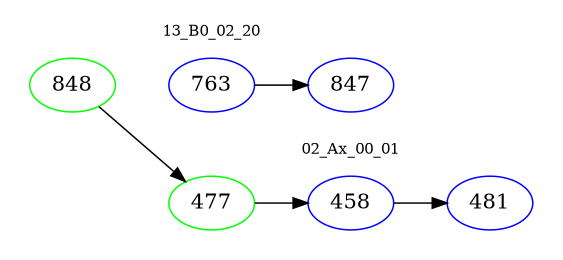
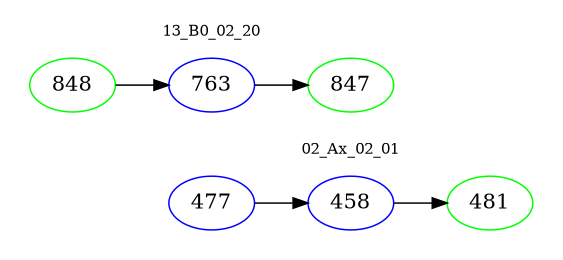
(351, 85) -> (351, 85)
(136, 139) -> (135, 85)
(351, 150) -> (351, 150)
(212, 203) -> (212, 203)
(490, 203) -> (490, 203)
